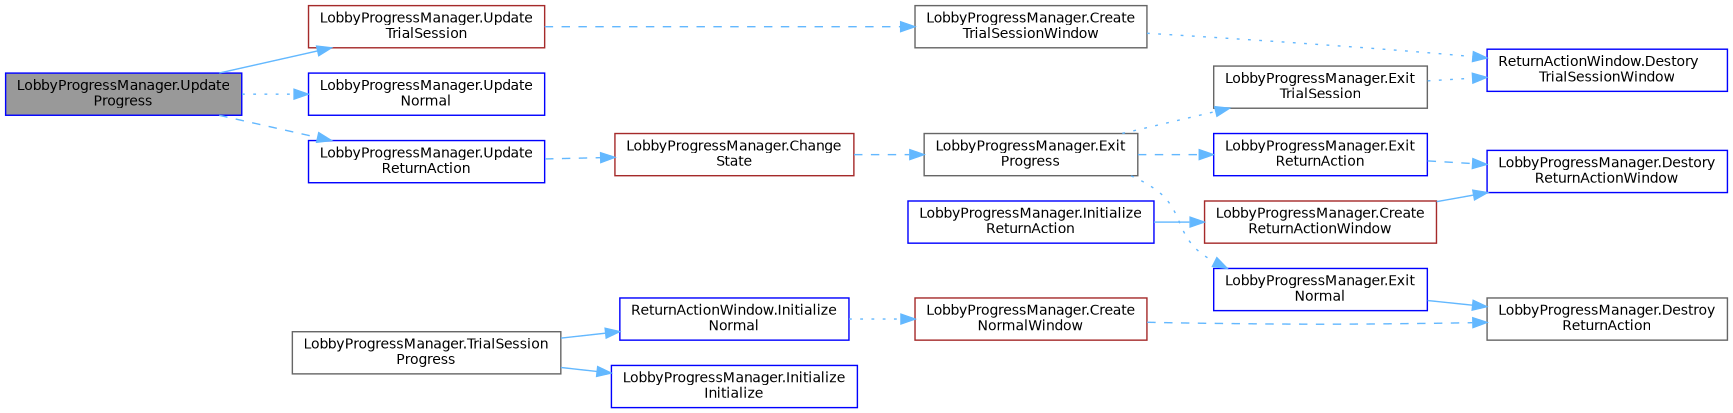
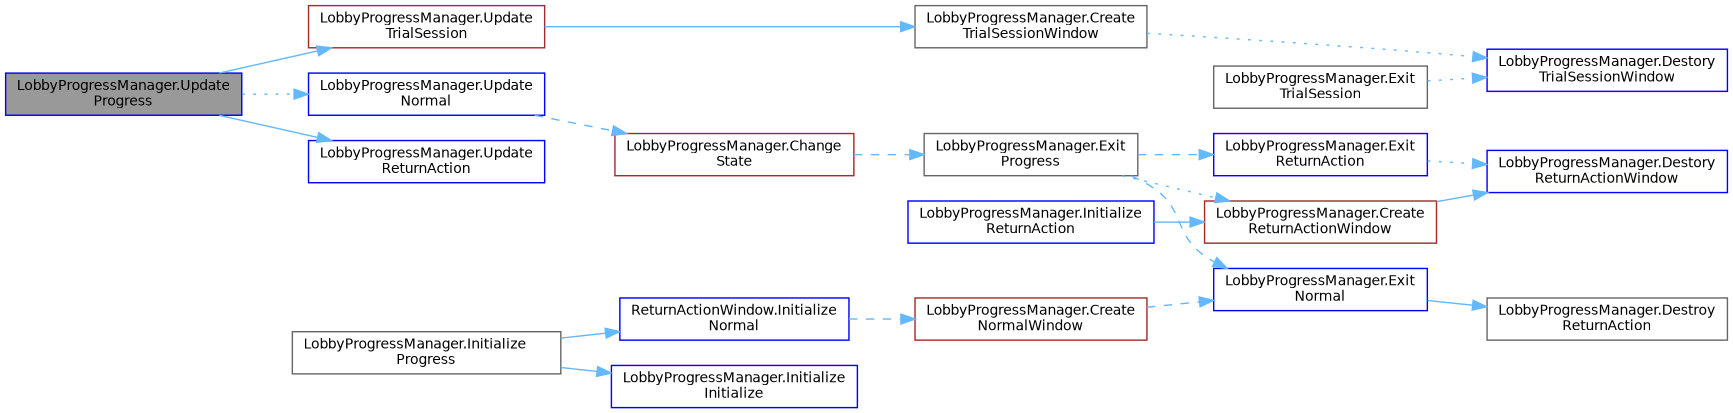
(722, 27) -> (722, 27)
(1607, 70) -> (1607, 70)
(1169, 122) -> (1169, 187)
(268, 126) -> (268, 126)
(573, 158) -> (573, 123)
(1450, 162) -> (1450, 162)
(1175, 213) -> (1175, 213)
(875, 319) -> (875, 319)
(1310, 324) -> (1173, 305)
(427, 353) -> (427, 353)
